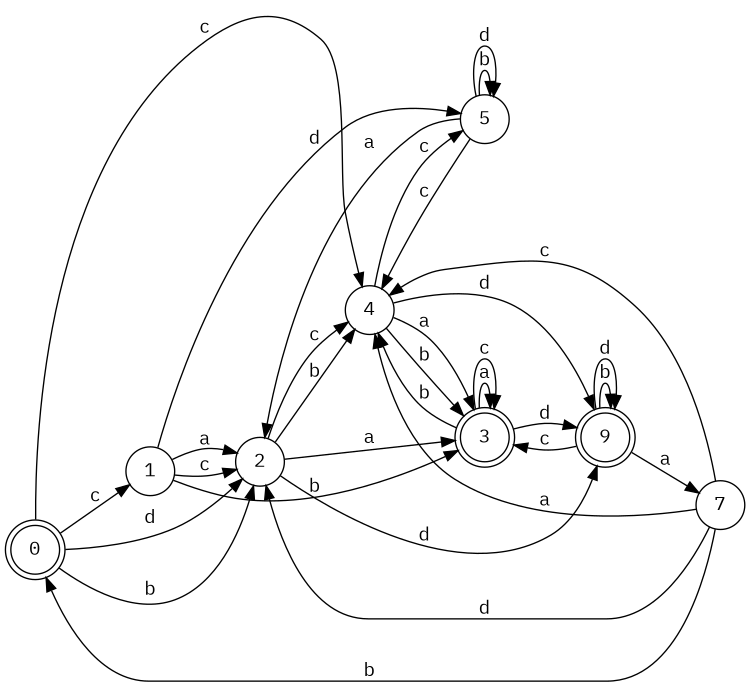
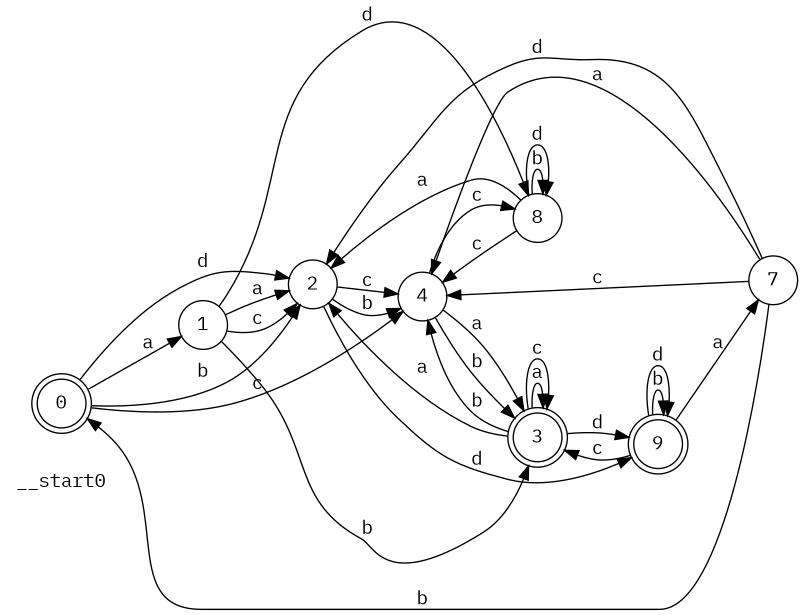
(485, 119) -> (538, 218)
(512, 305) -> none
(363, 451) -> (413, 389)
none -> (62, 482)
(95, 496) -> (148, 343)
